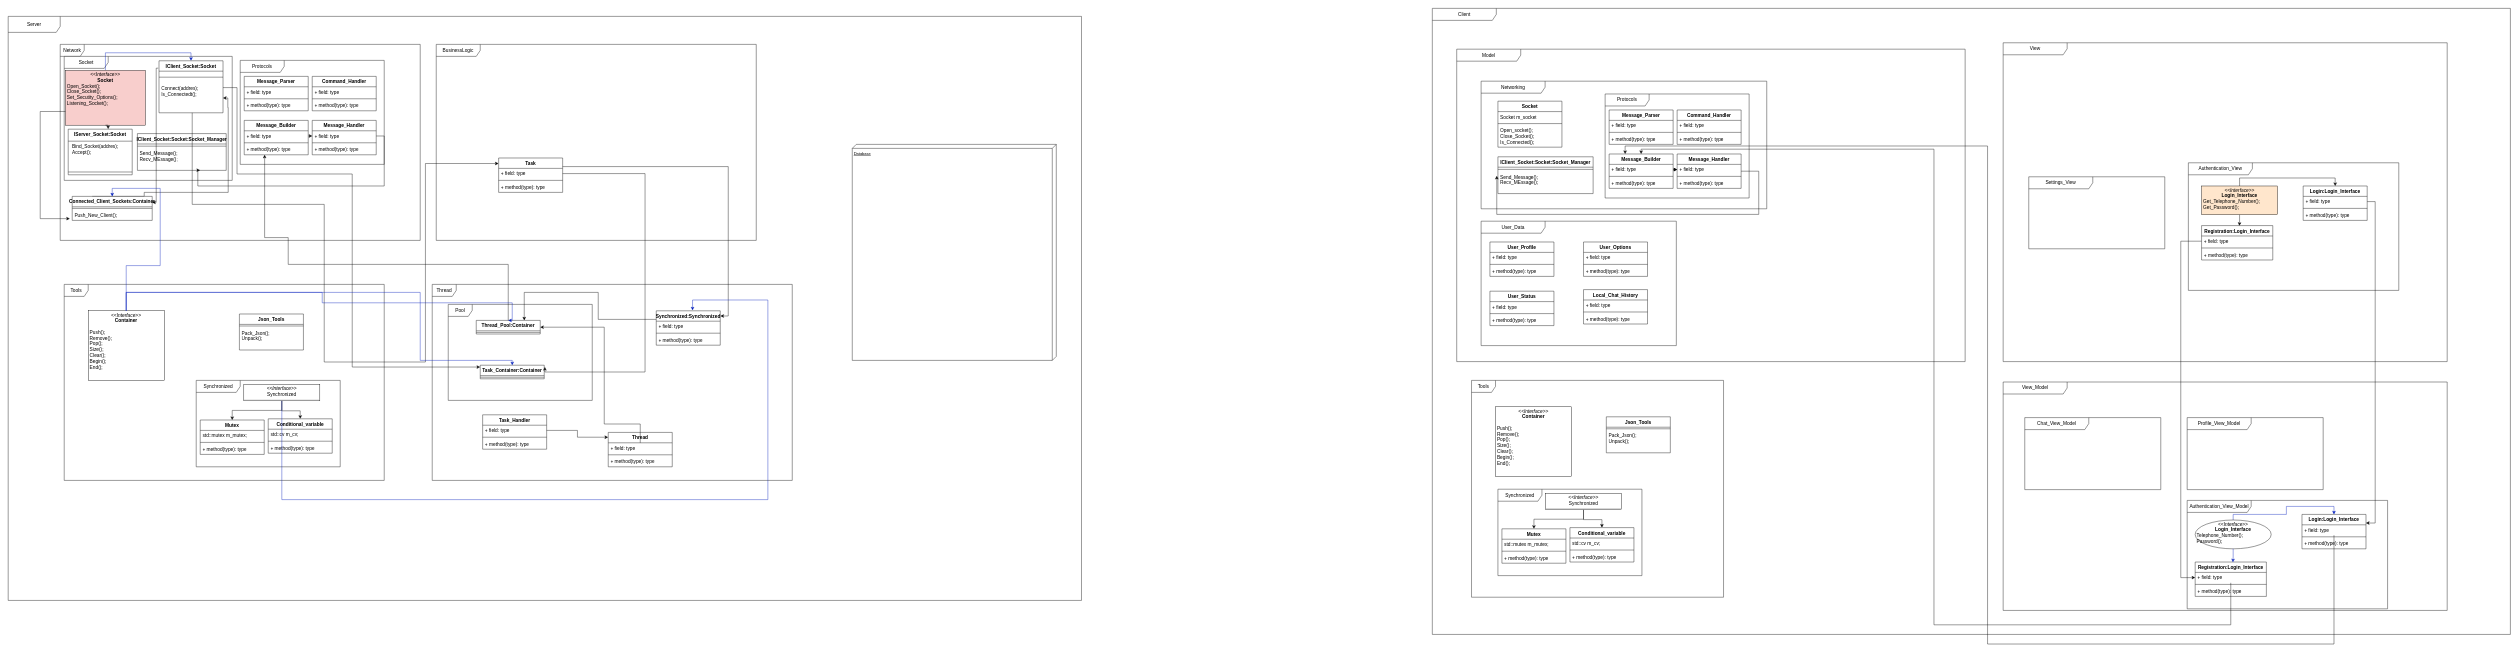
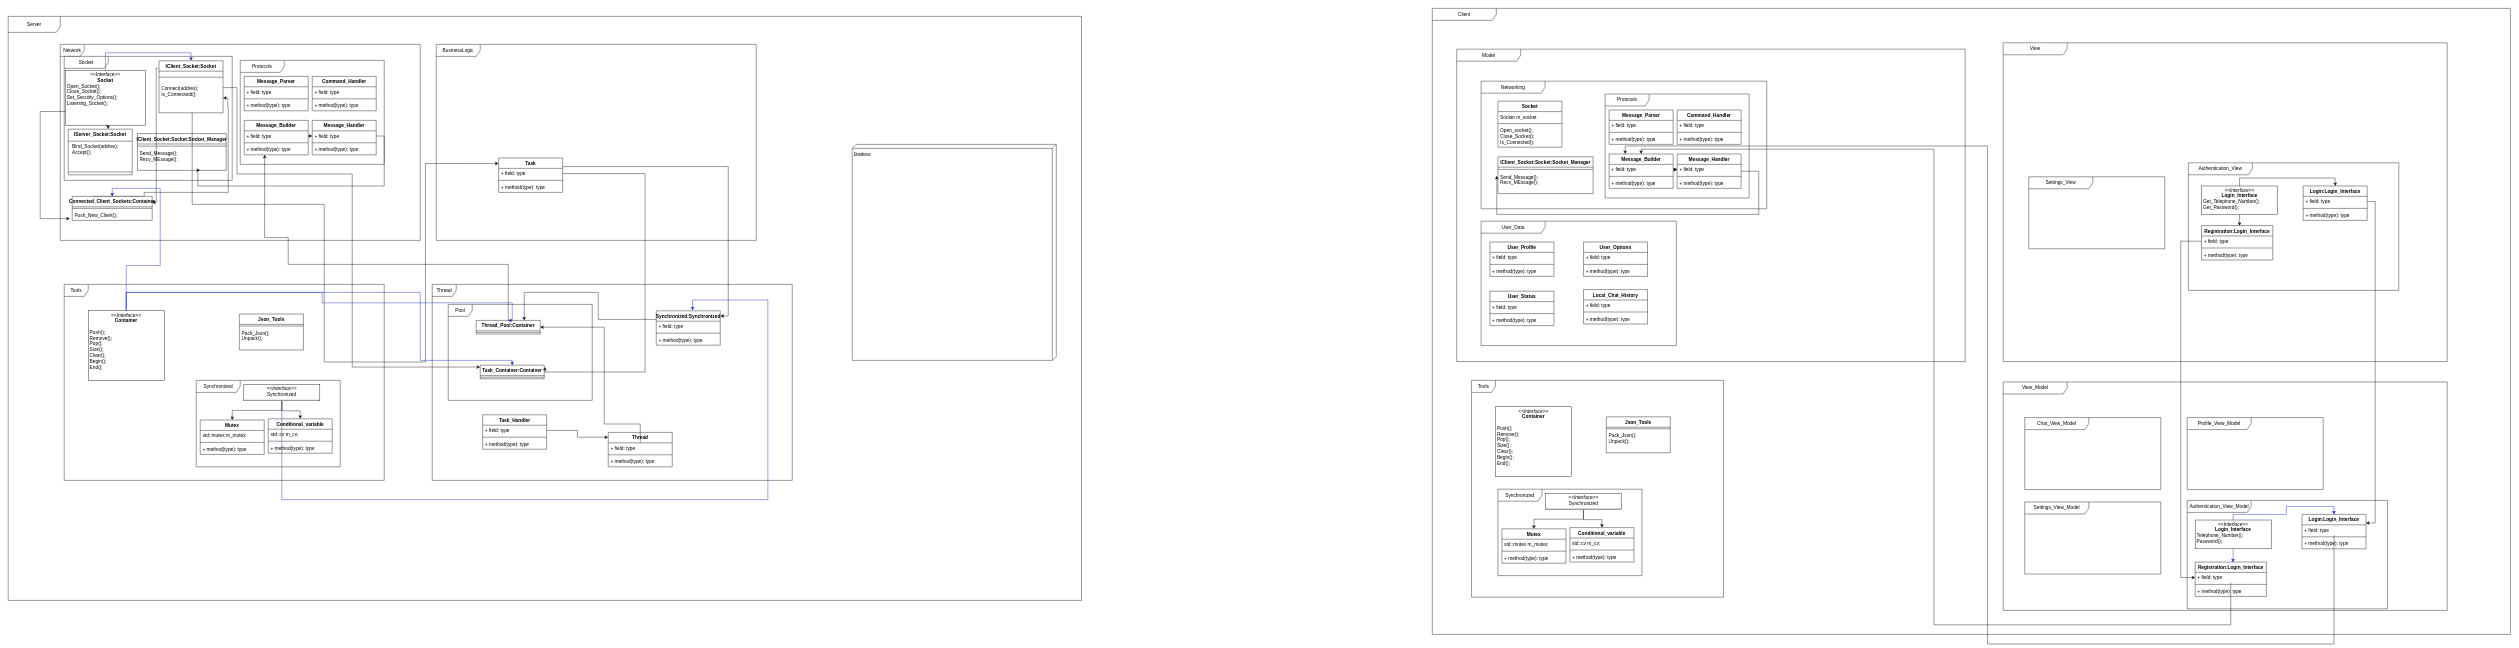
(105, 98) -> (105, 98)
(2239, 200) -> (2239, 200)
(2233, 534) -> (2233, 534)
none -> (2093, 538)
